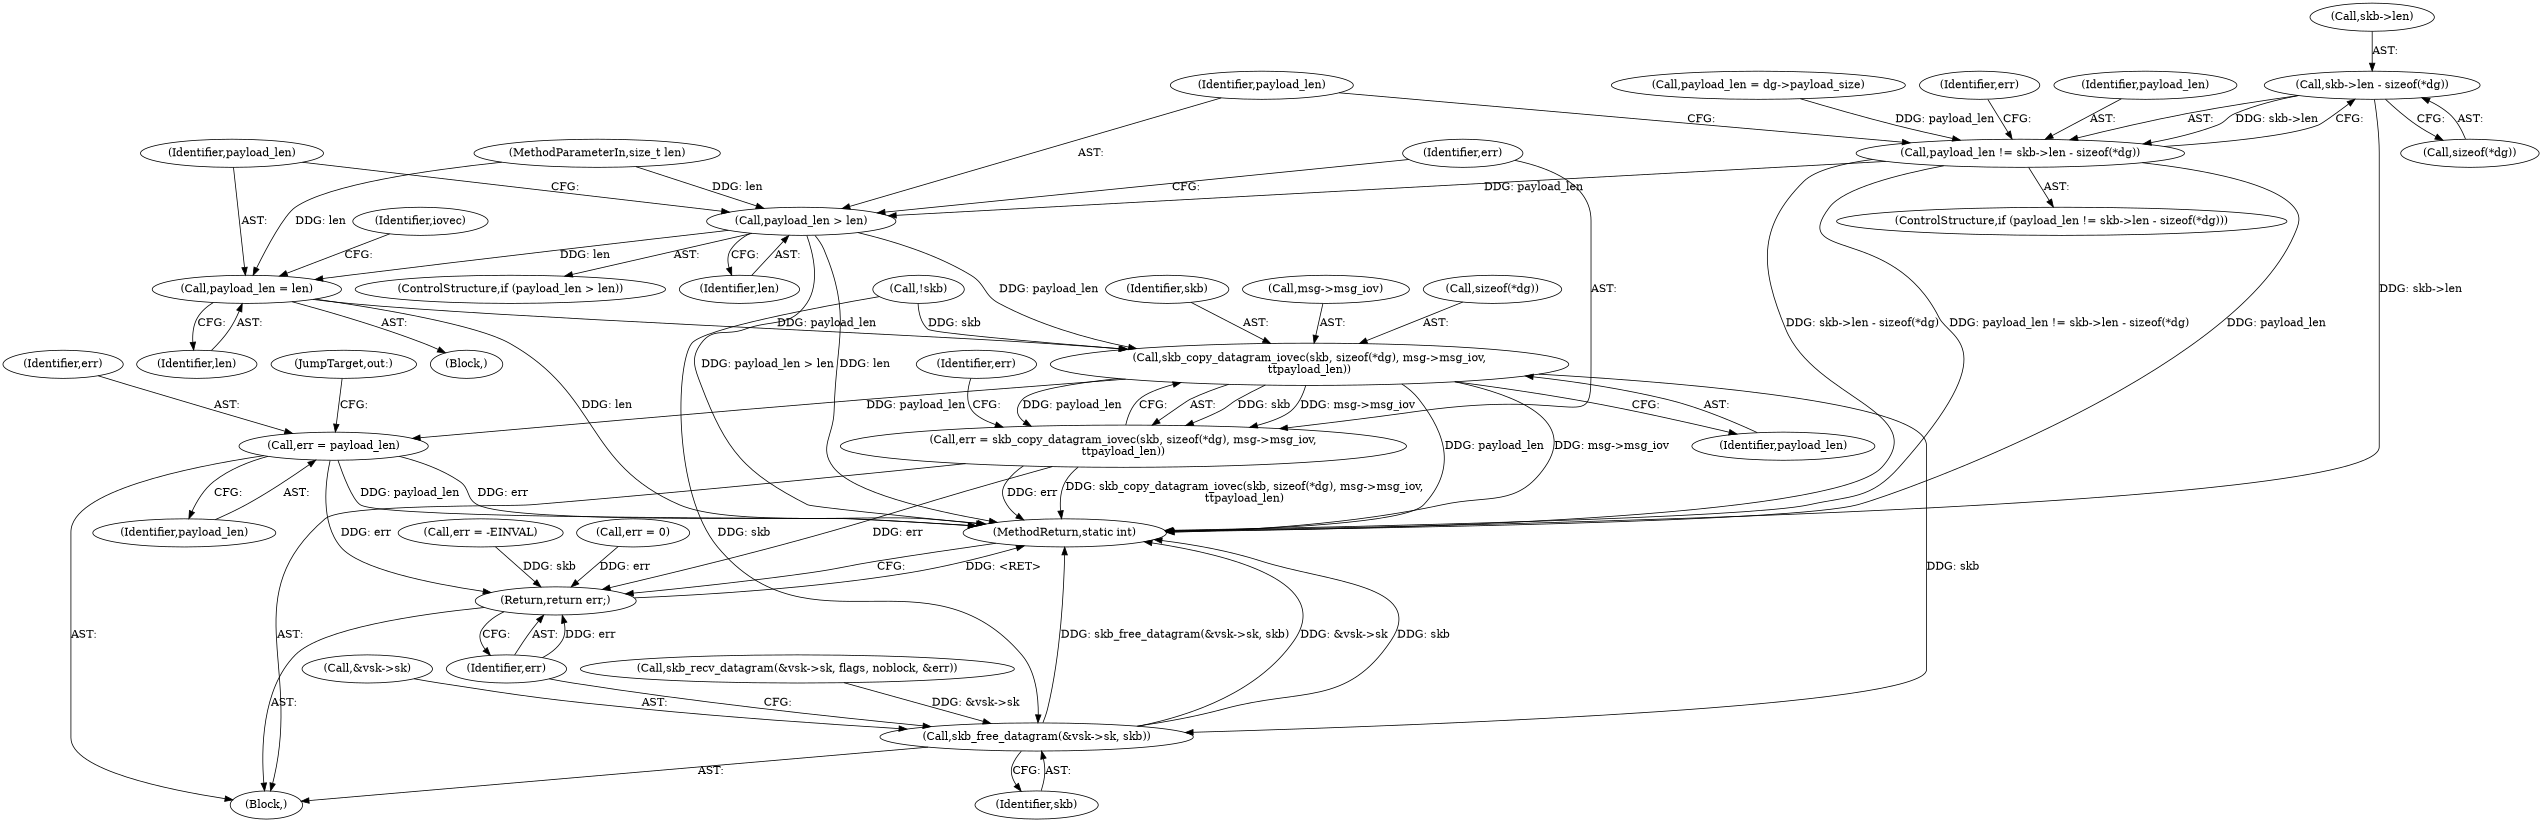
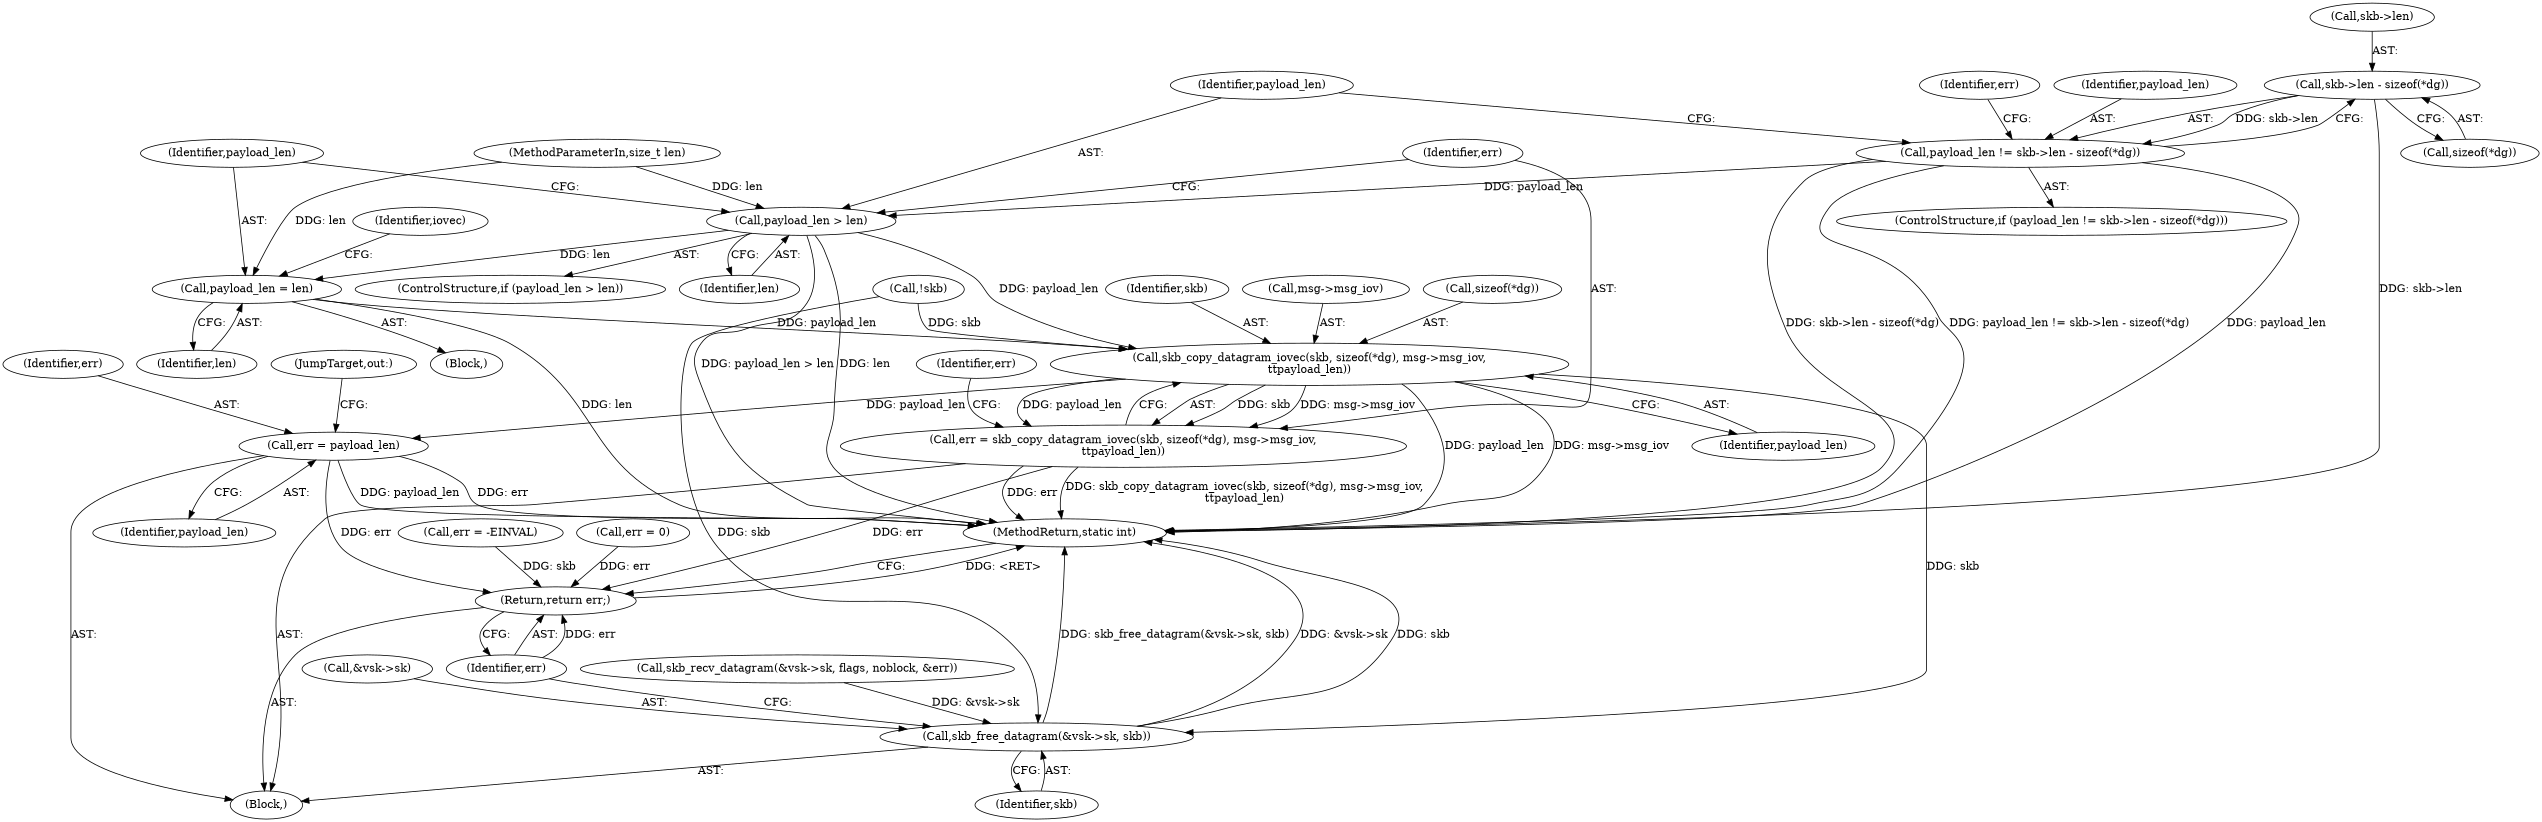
(1758, 85) -> none
